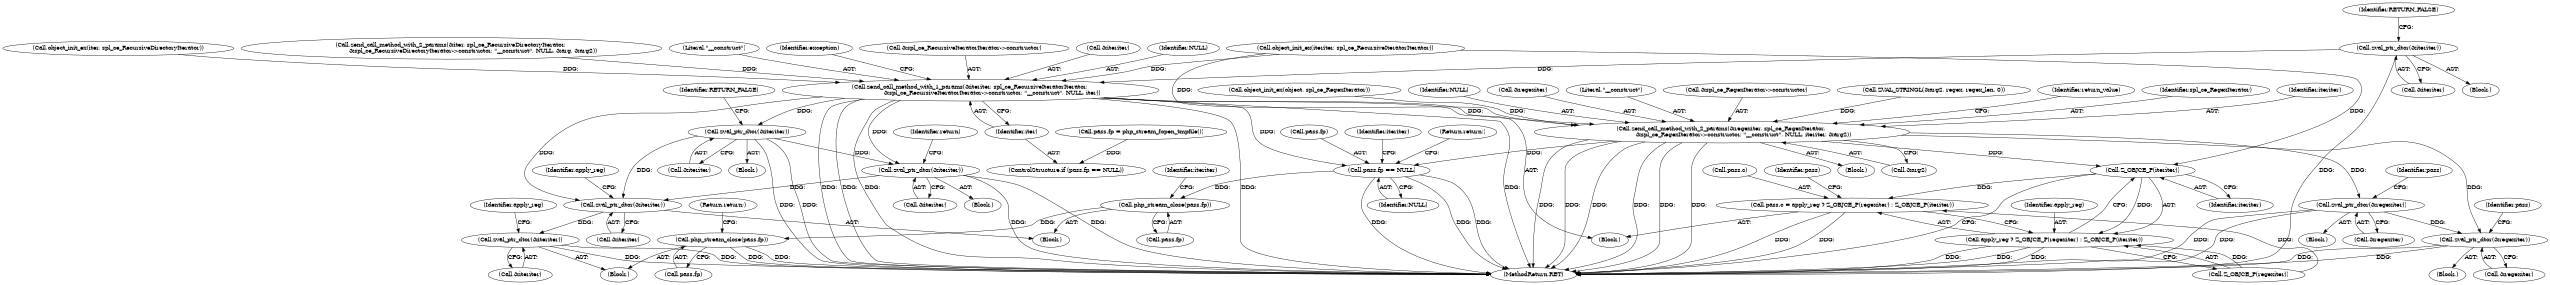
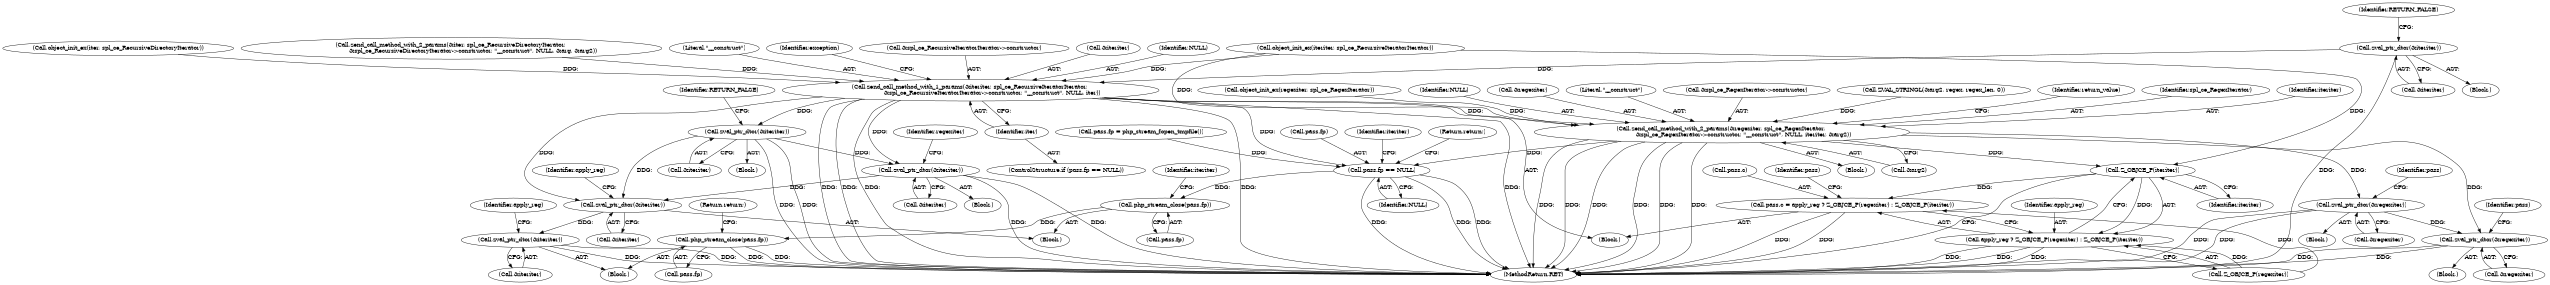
(1299, 90) -> (1299, 90)
(935, 132) -> (935, 132)
(1105, 150) -> (1251, 156)
